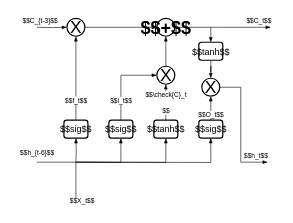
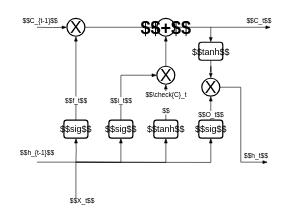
(40, 21) -> (40, 21)
(37, 153) -> (37, 153)
